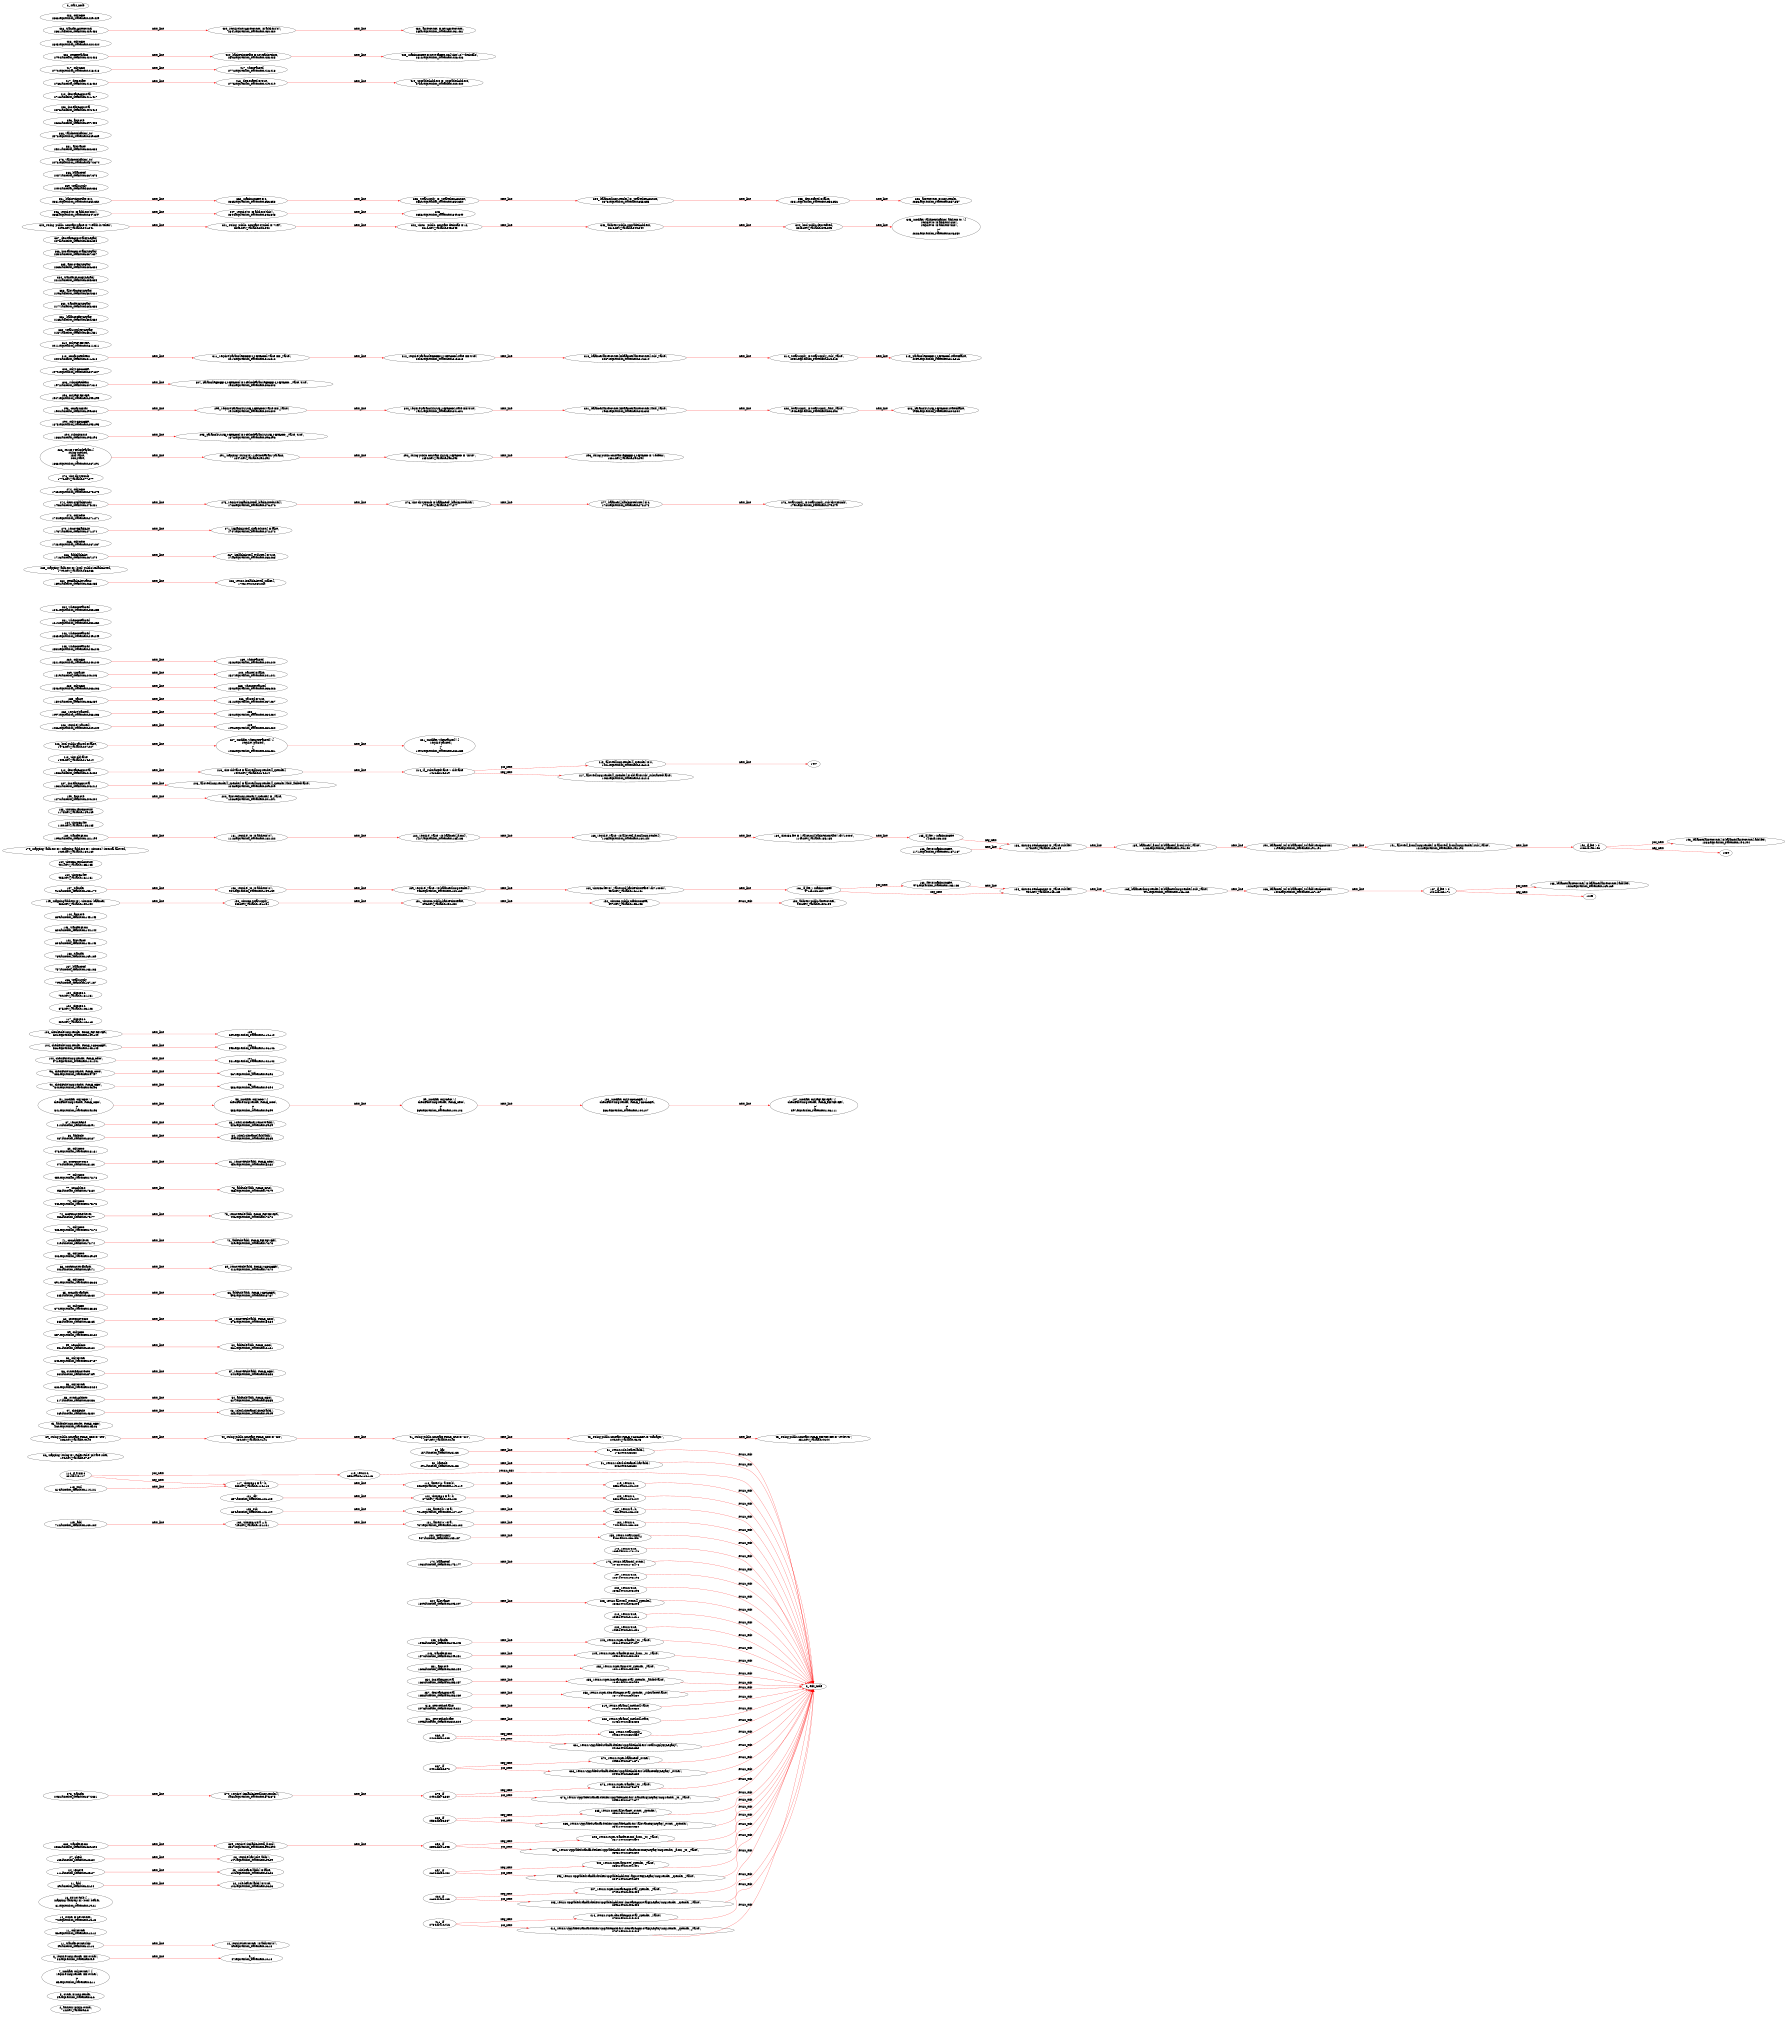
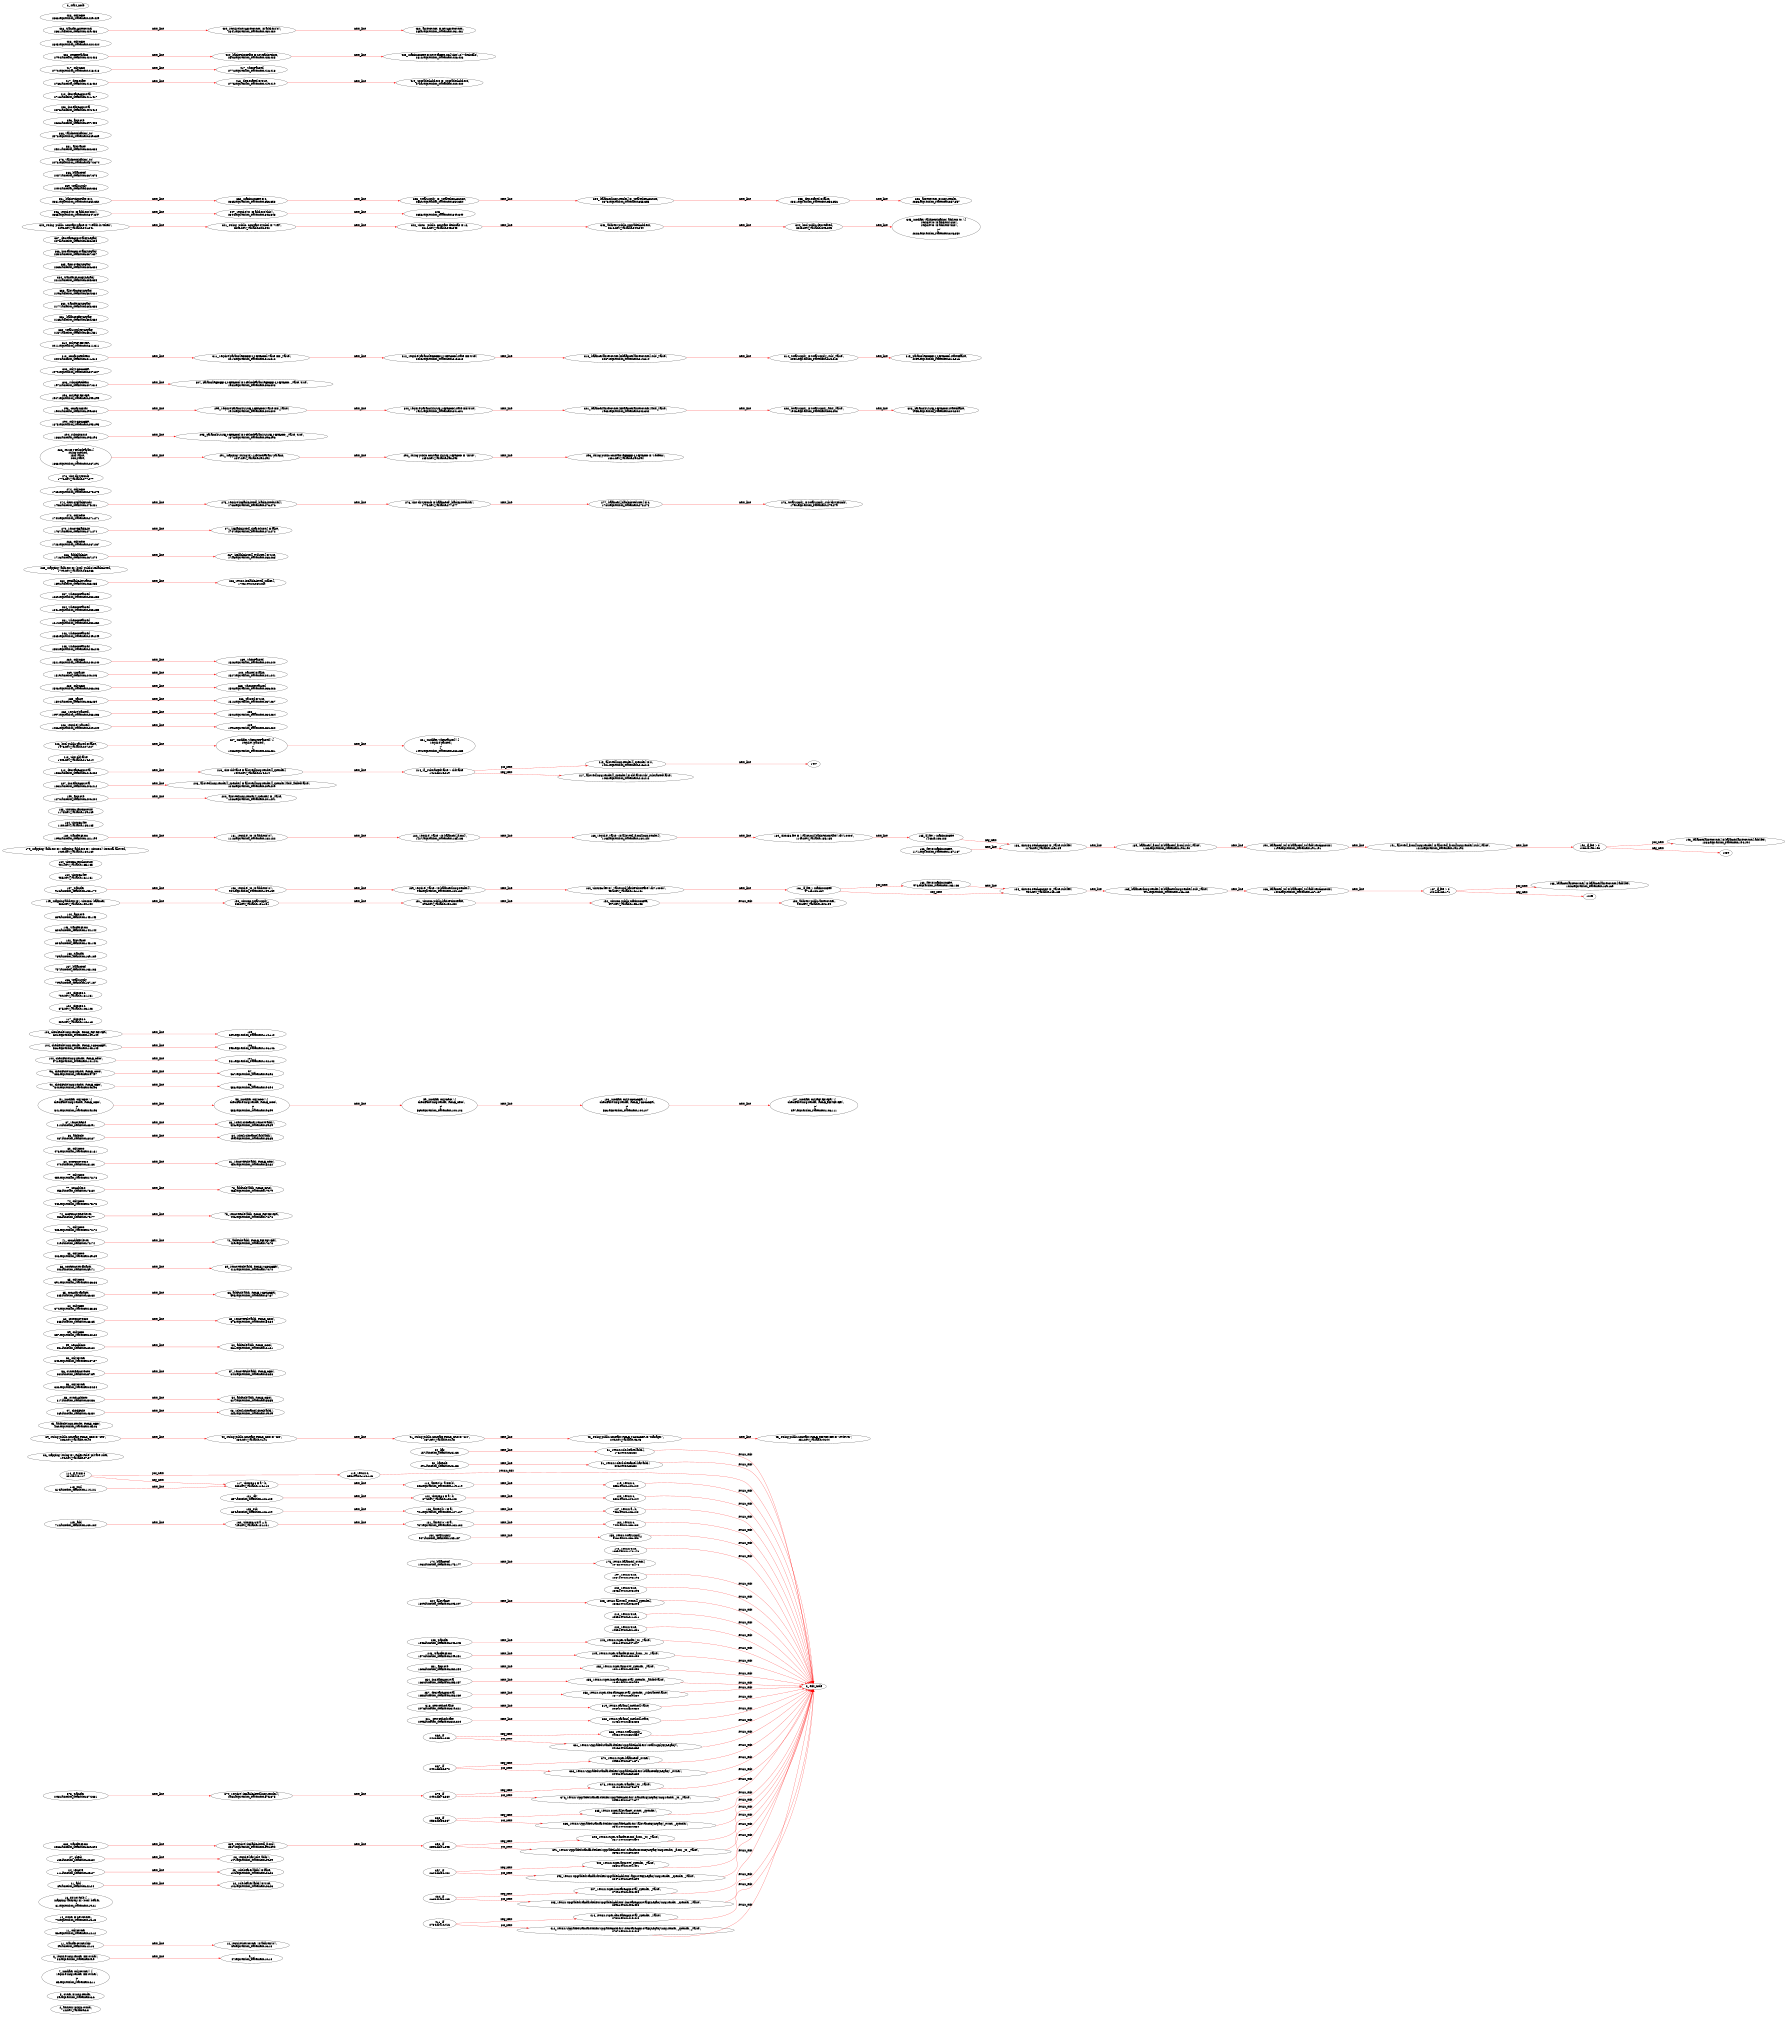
none -> (76, 596)
(759, 1585) -> none
